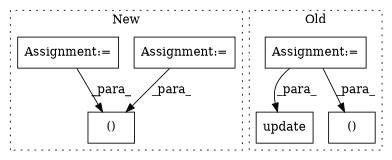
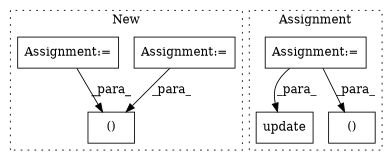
(316, 20) -> (316, 20)
